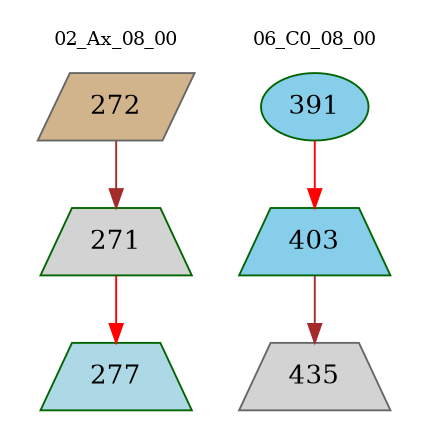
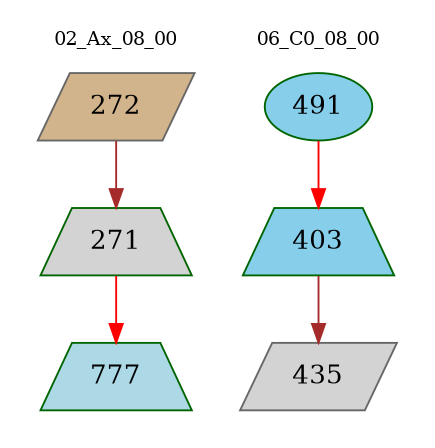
(315, 107) -> (319, 107)
(116, 377) -> (116, 377)
(315, 377) -> (319, 377)
